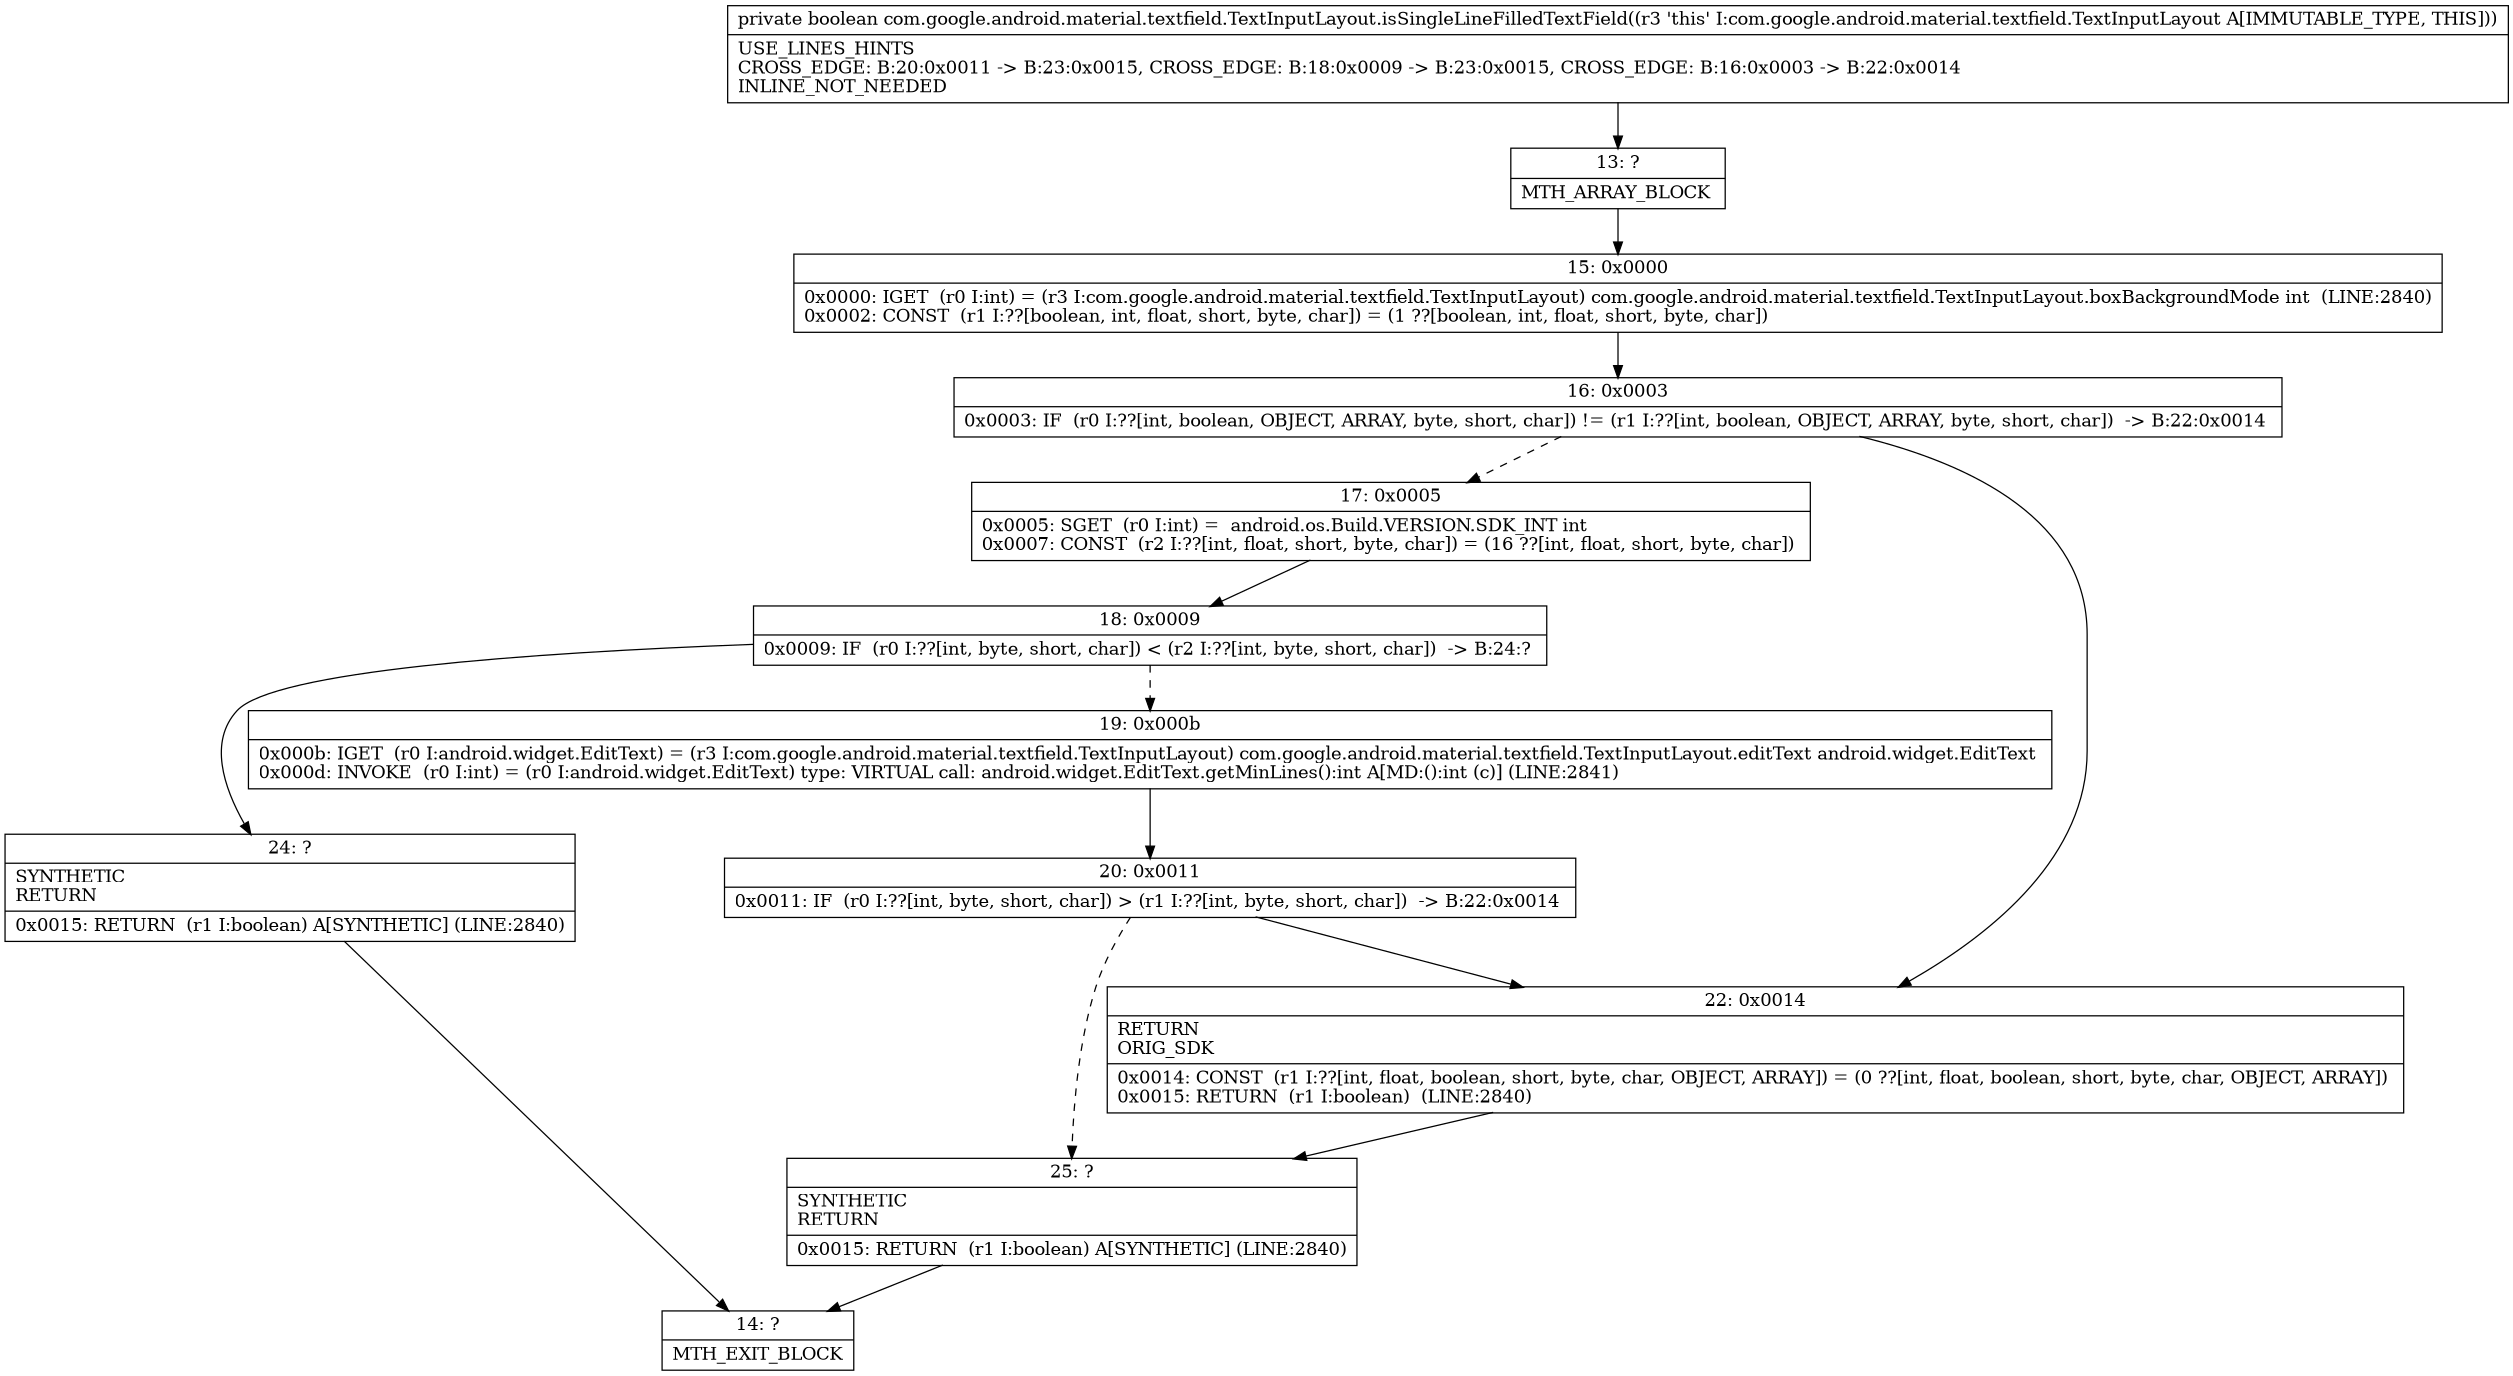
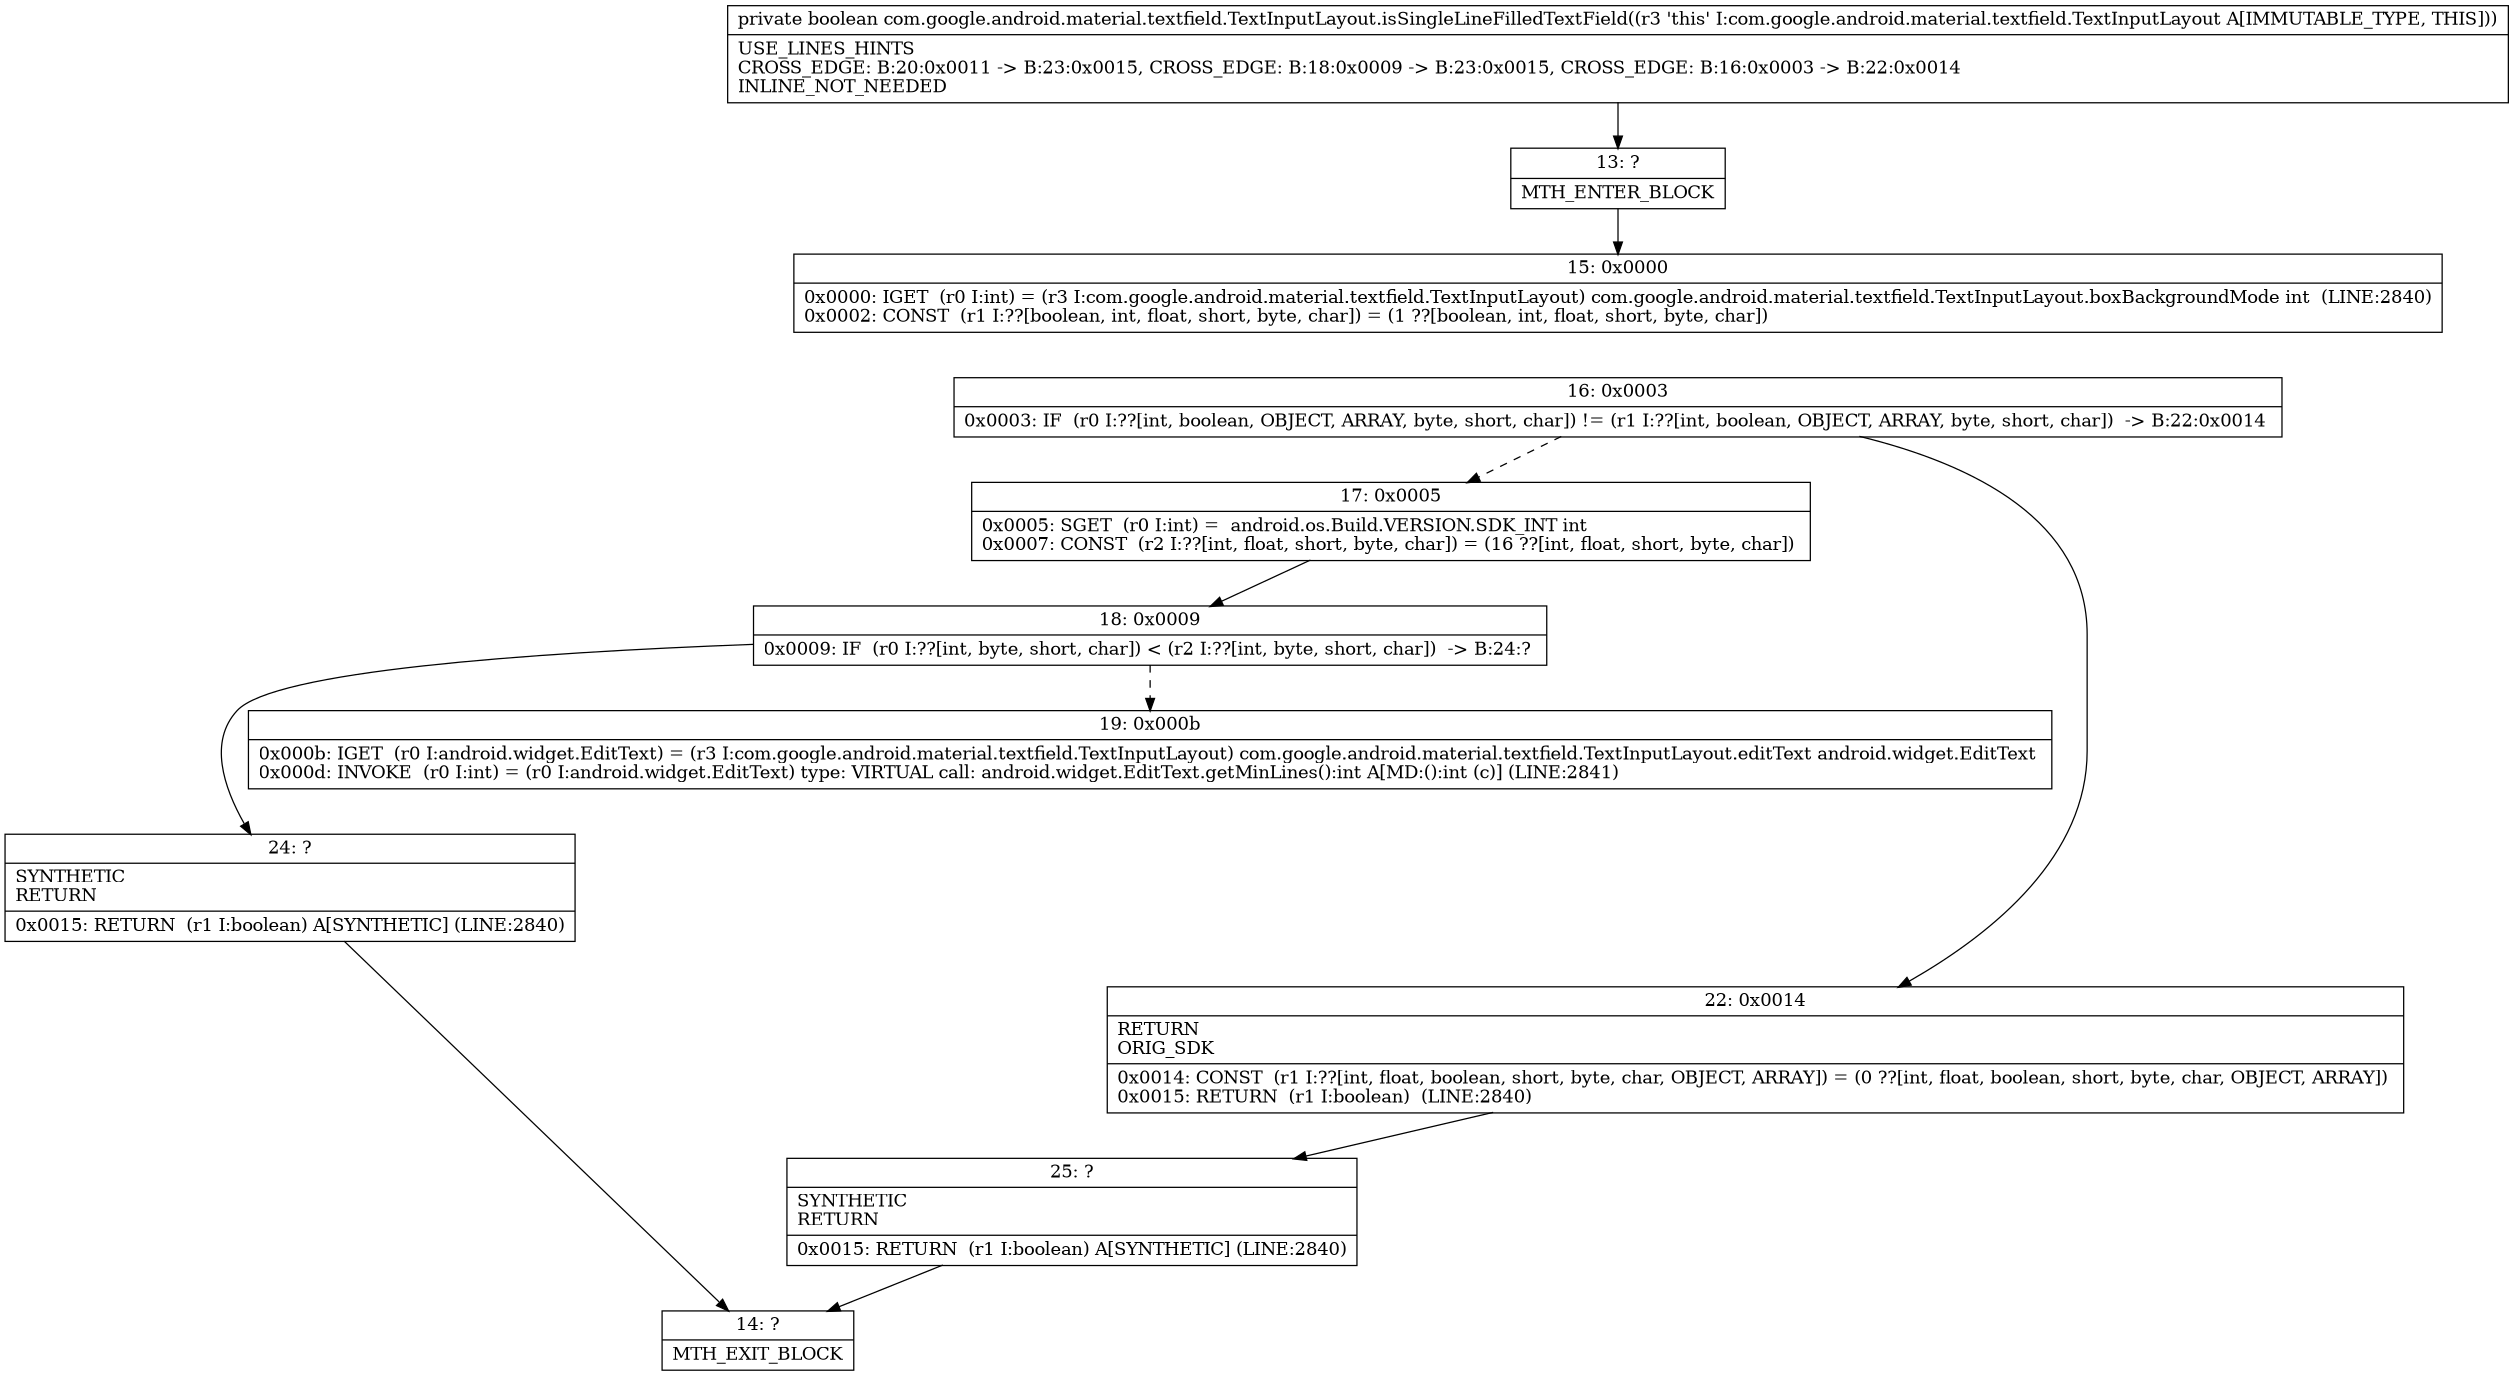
(1616, 193) -> (1618, 193)
(1618, 349) -> none
(1150, 888) -> none
